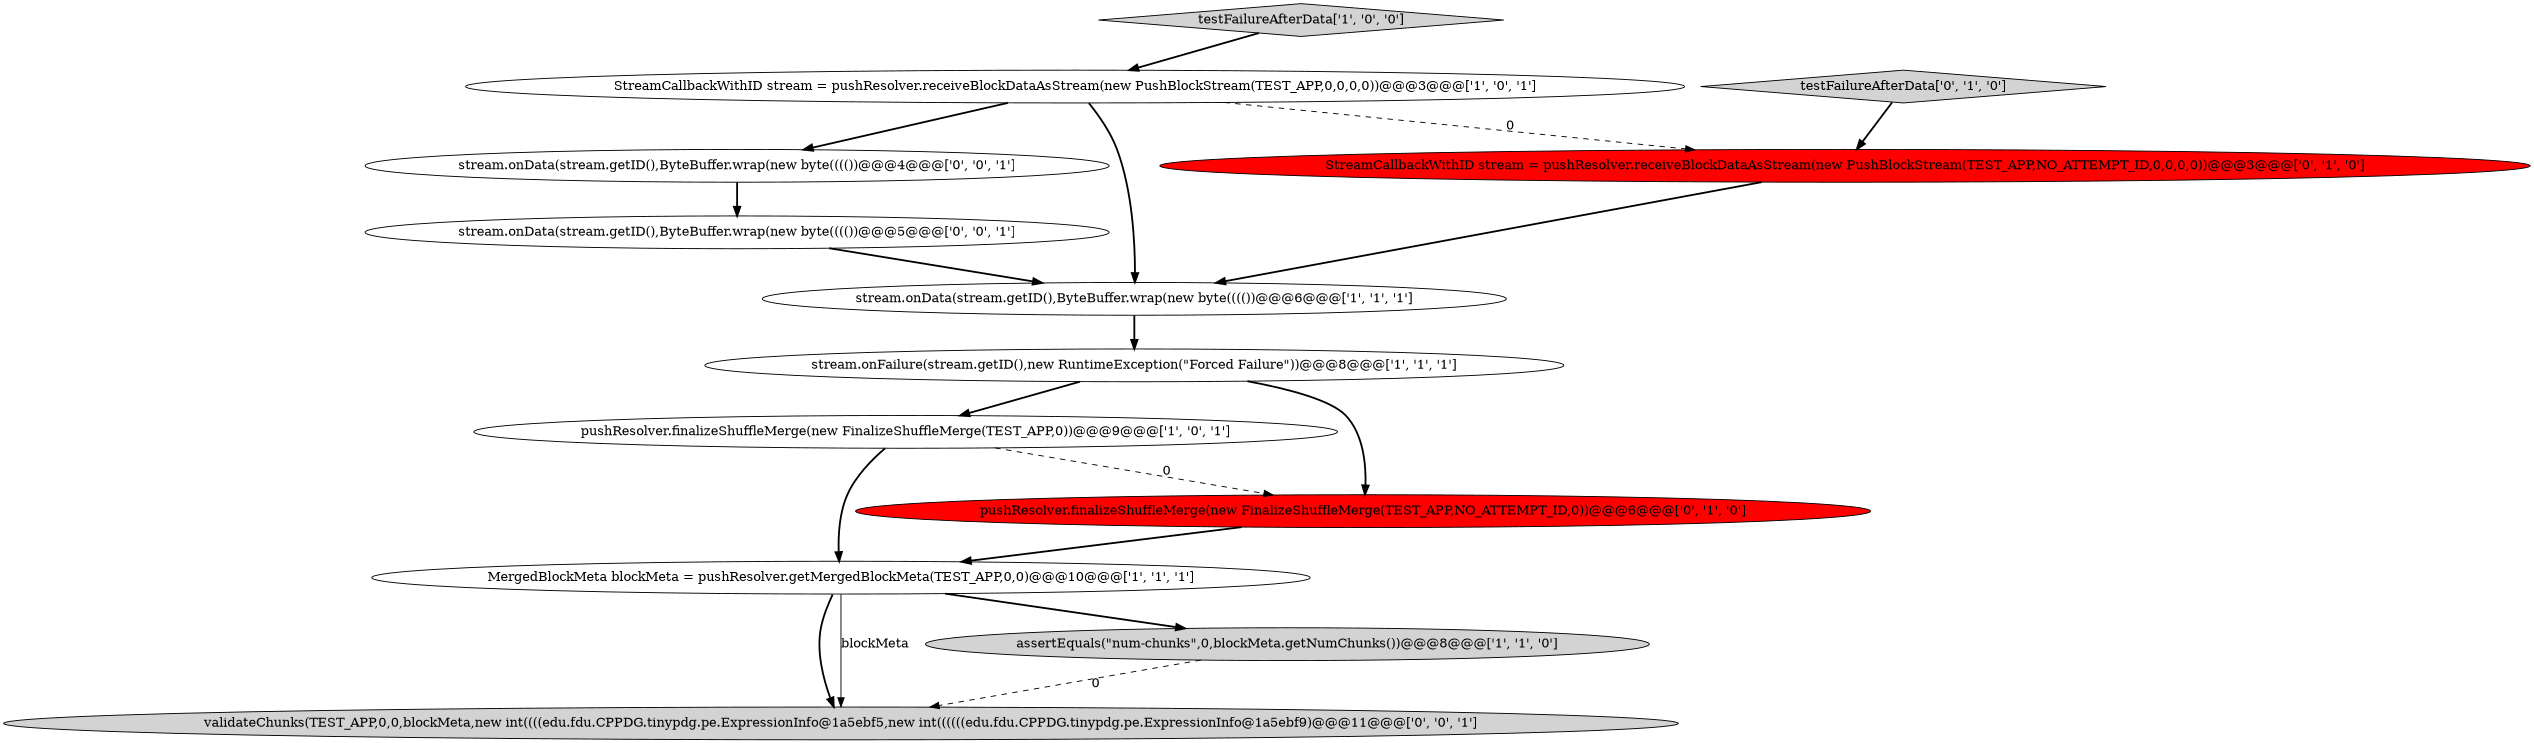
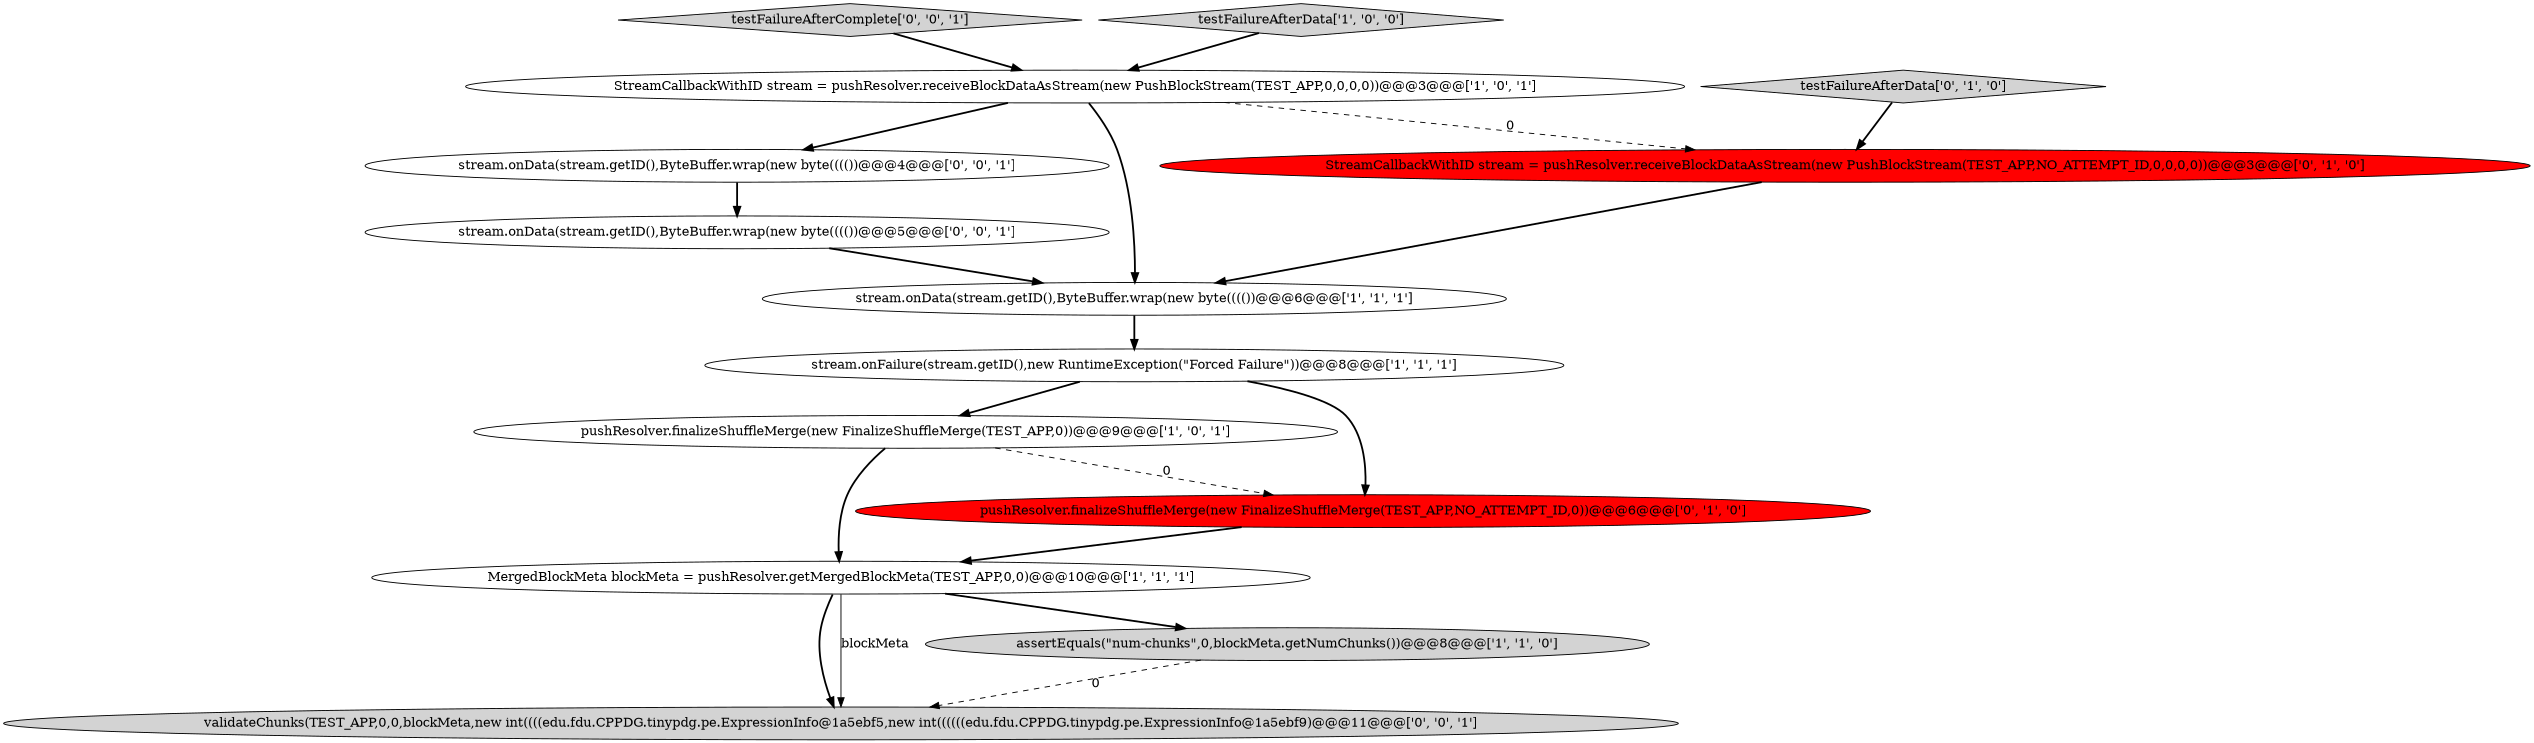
none -> (850, 20)
